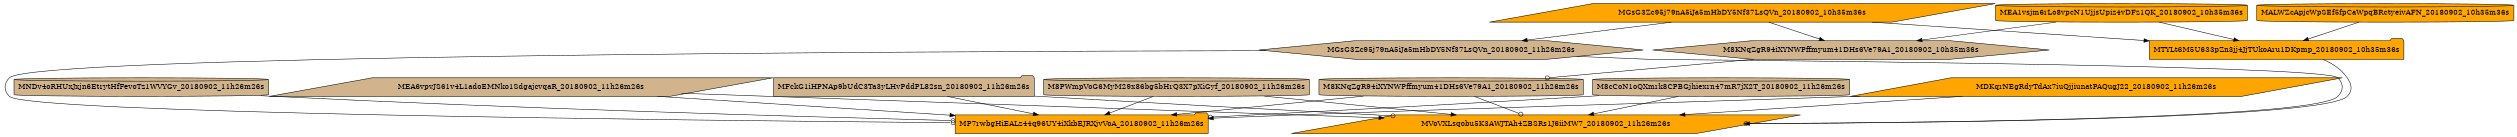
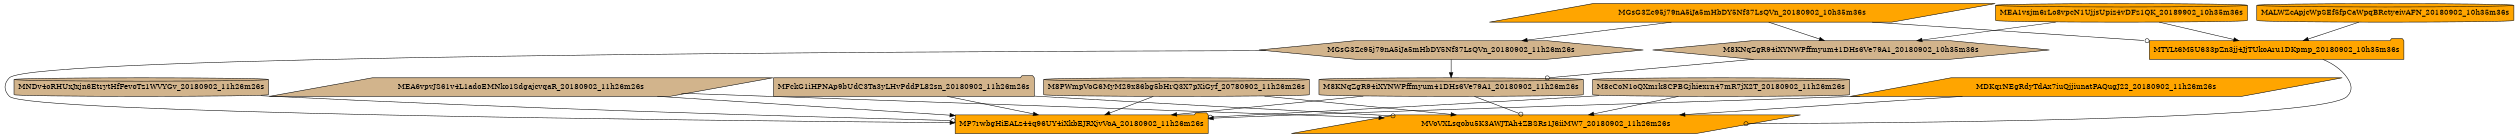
(2122, 13) -> (2122, 13)
(2015, 32) -> (2015, 32)
(156, 65) -> (156, 65)
(2263, 71) -> (1451, 66)
(1176, 87) -> (1176, 87)
